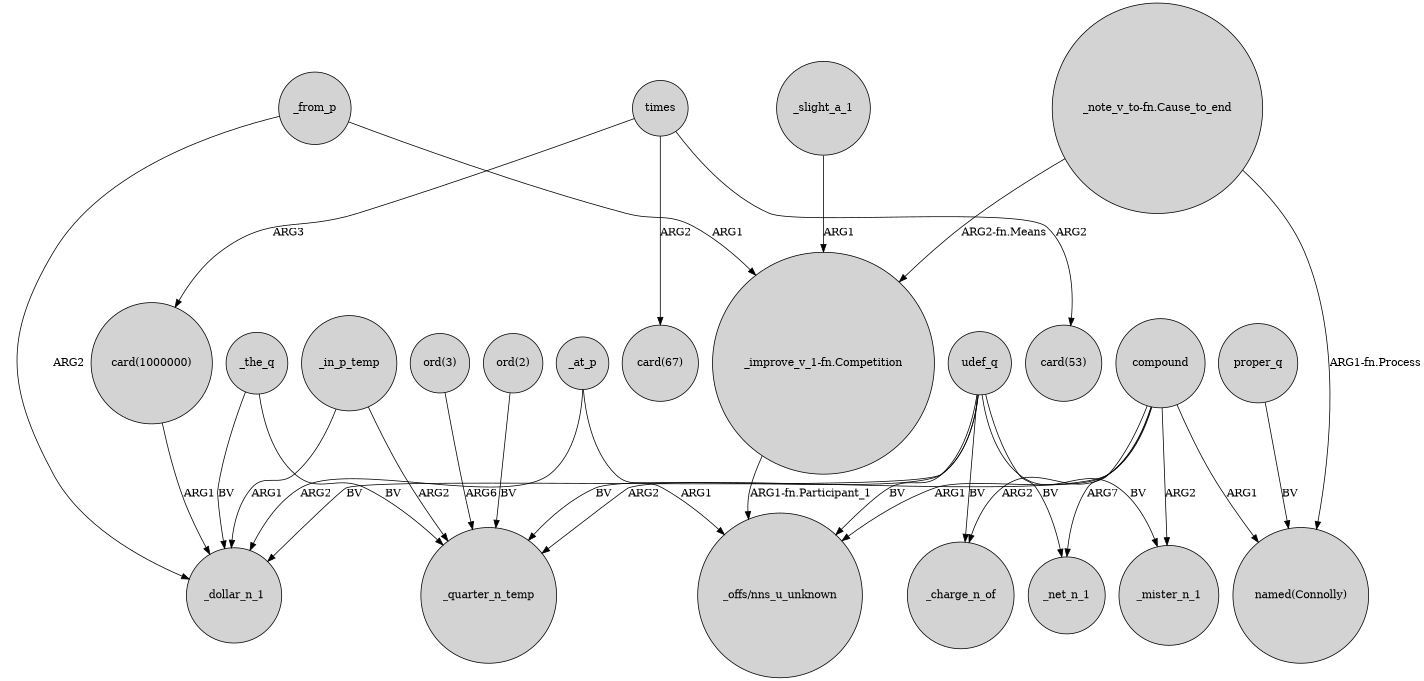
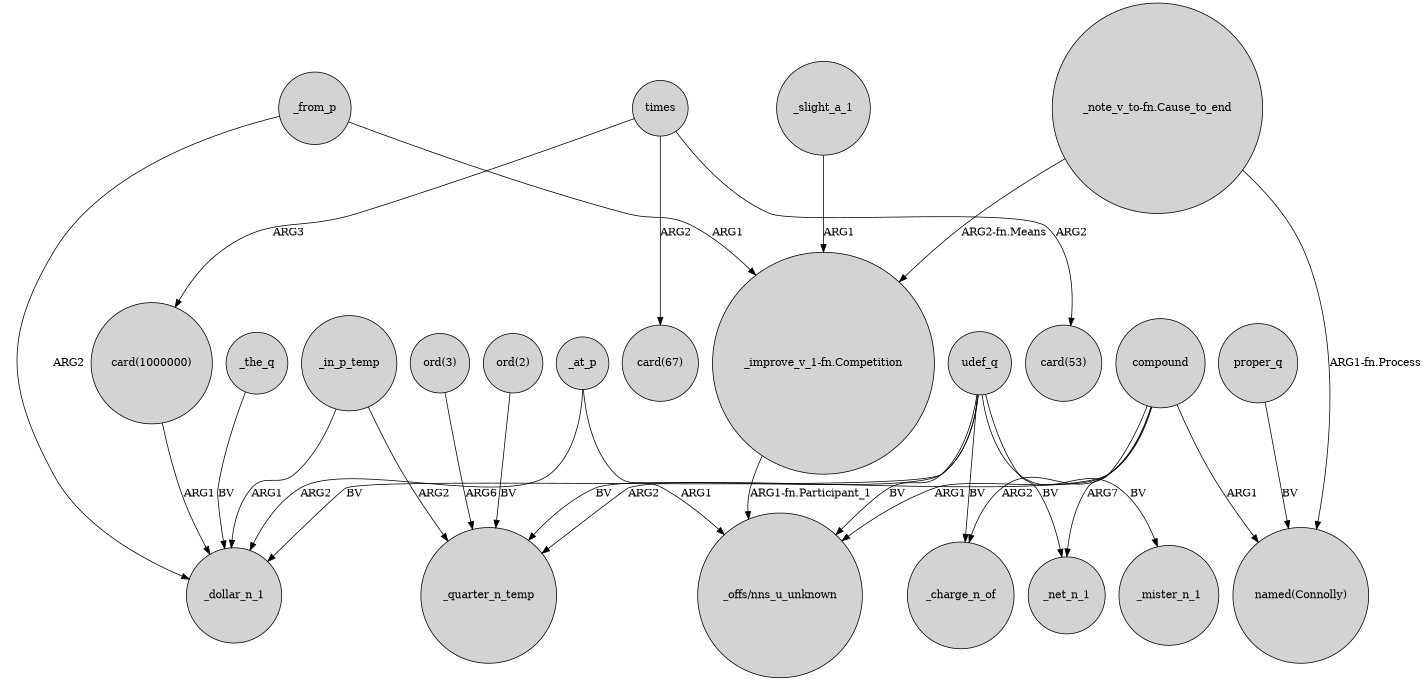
(1164, 473) -> none
(304, 480) -> none
